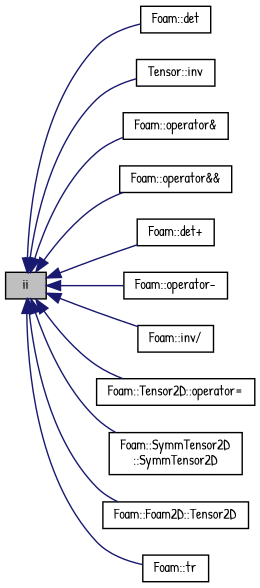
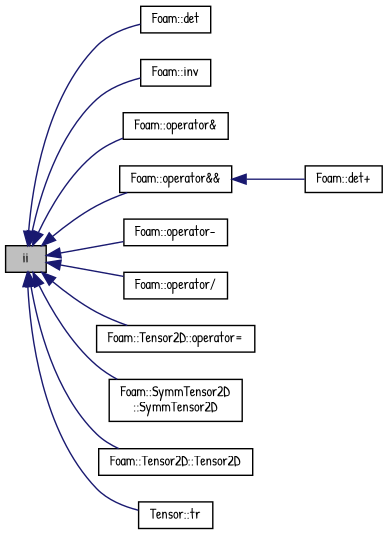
(176, 73) -> (176, 73)
(98, 258) -> (276, 179)
(176, 339) -> (176, 286)
(176, 515) -> (176, 462)
(176, 568) -> (176, 515)
